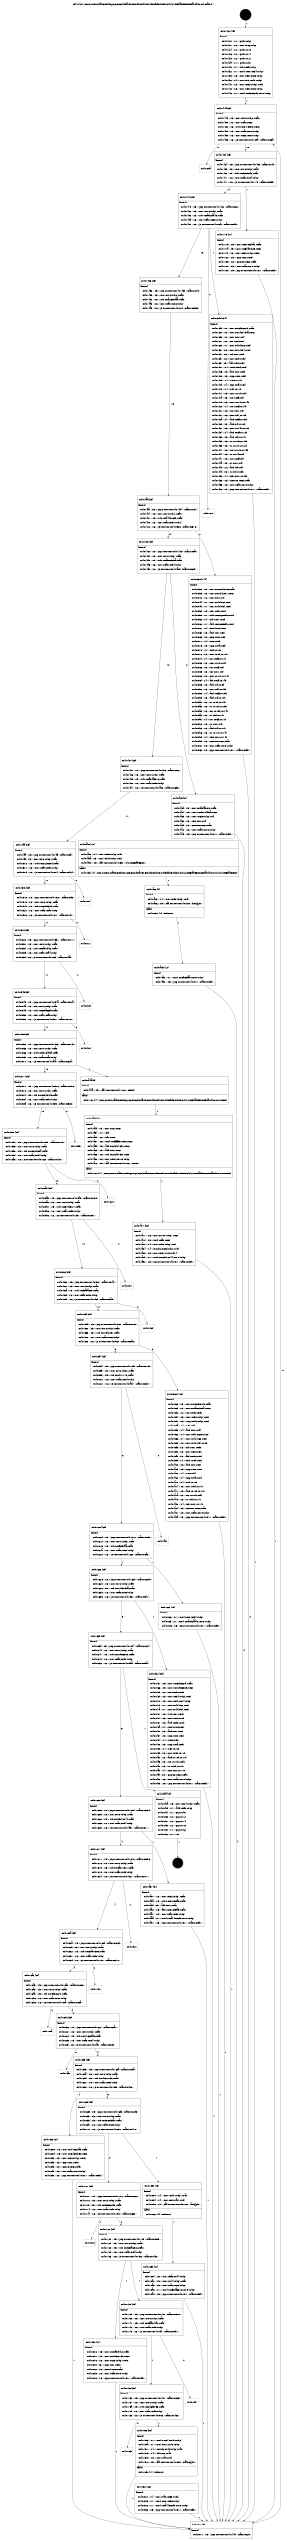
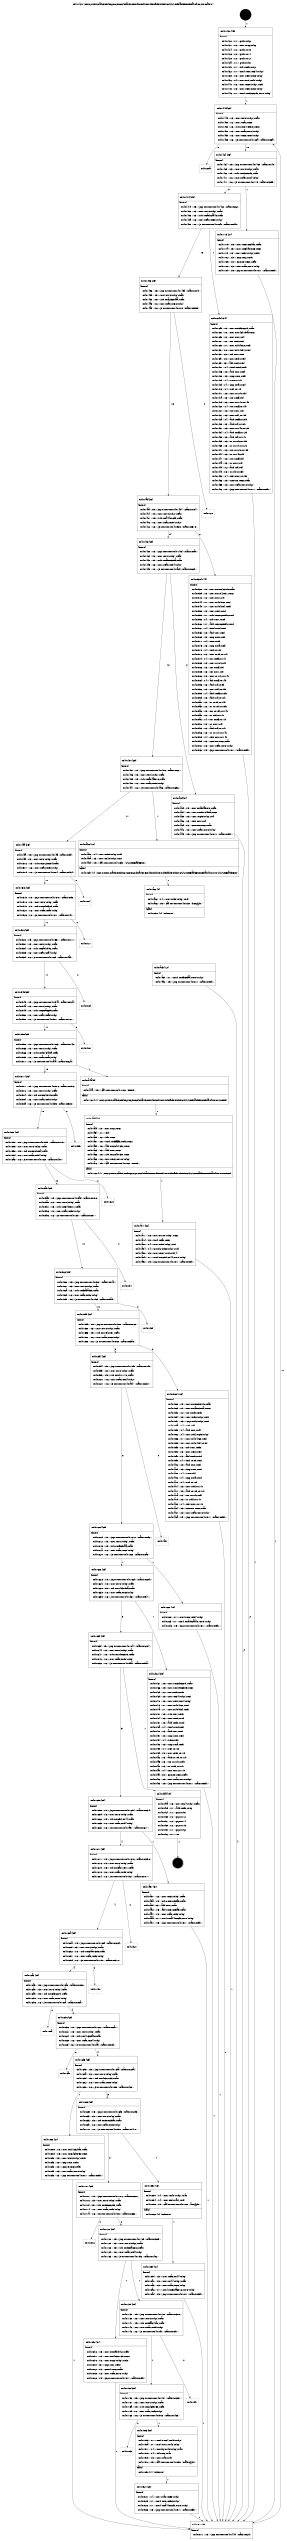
(208, 368) -> (189, 410)
none -> (155, 815)
(179, 940) -> none
(139, 2519) -> (166, 2479)
